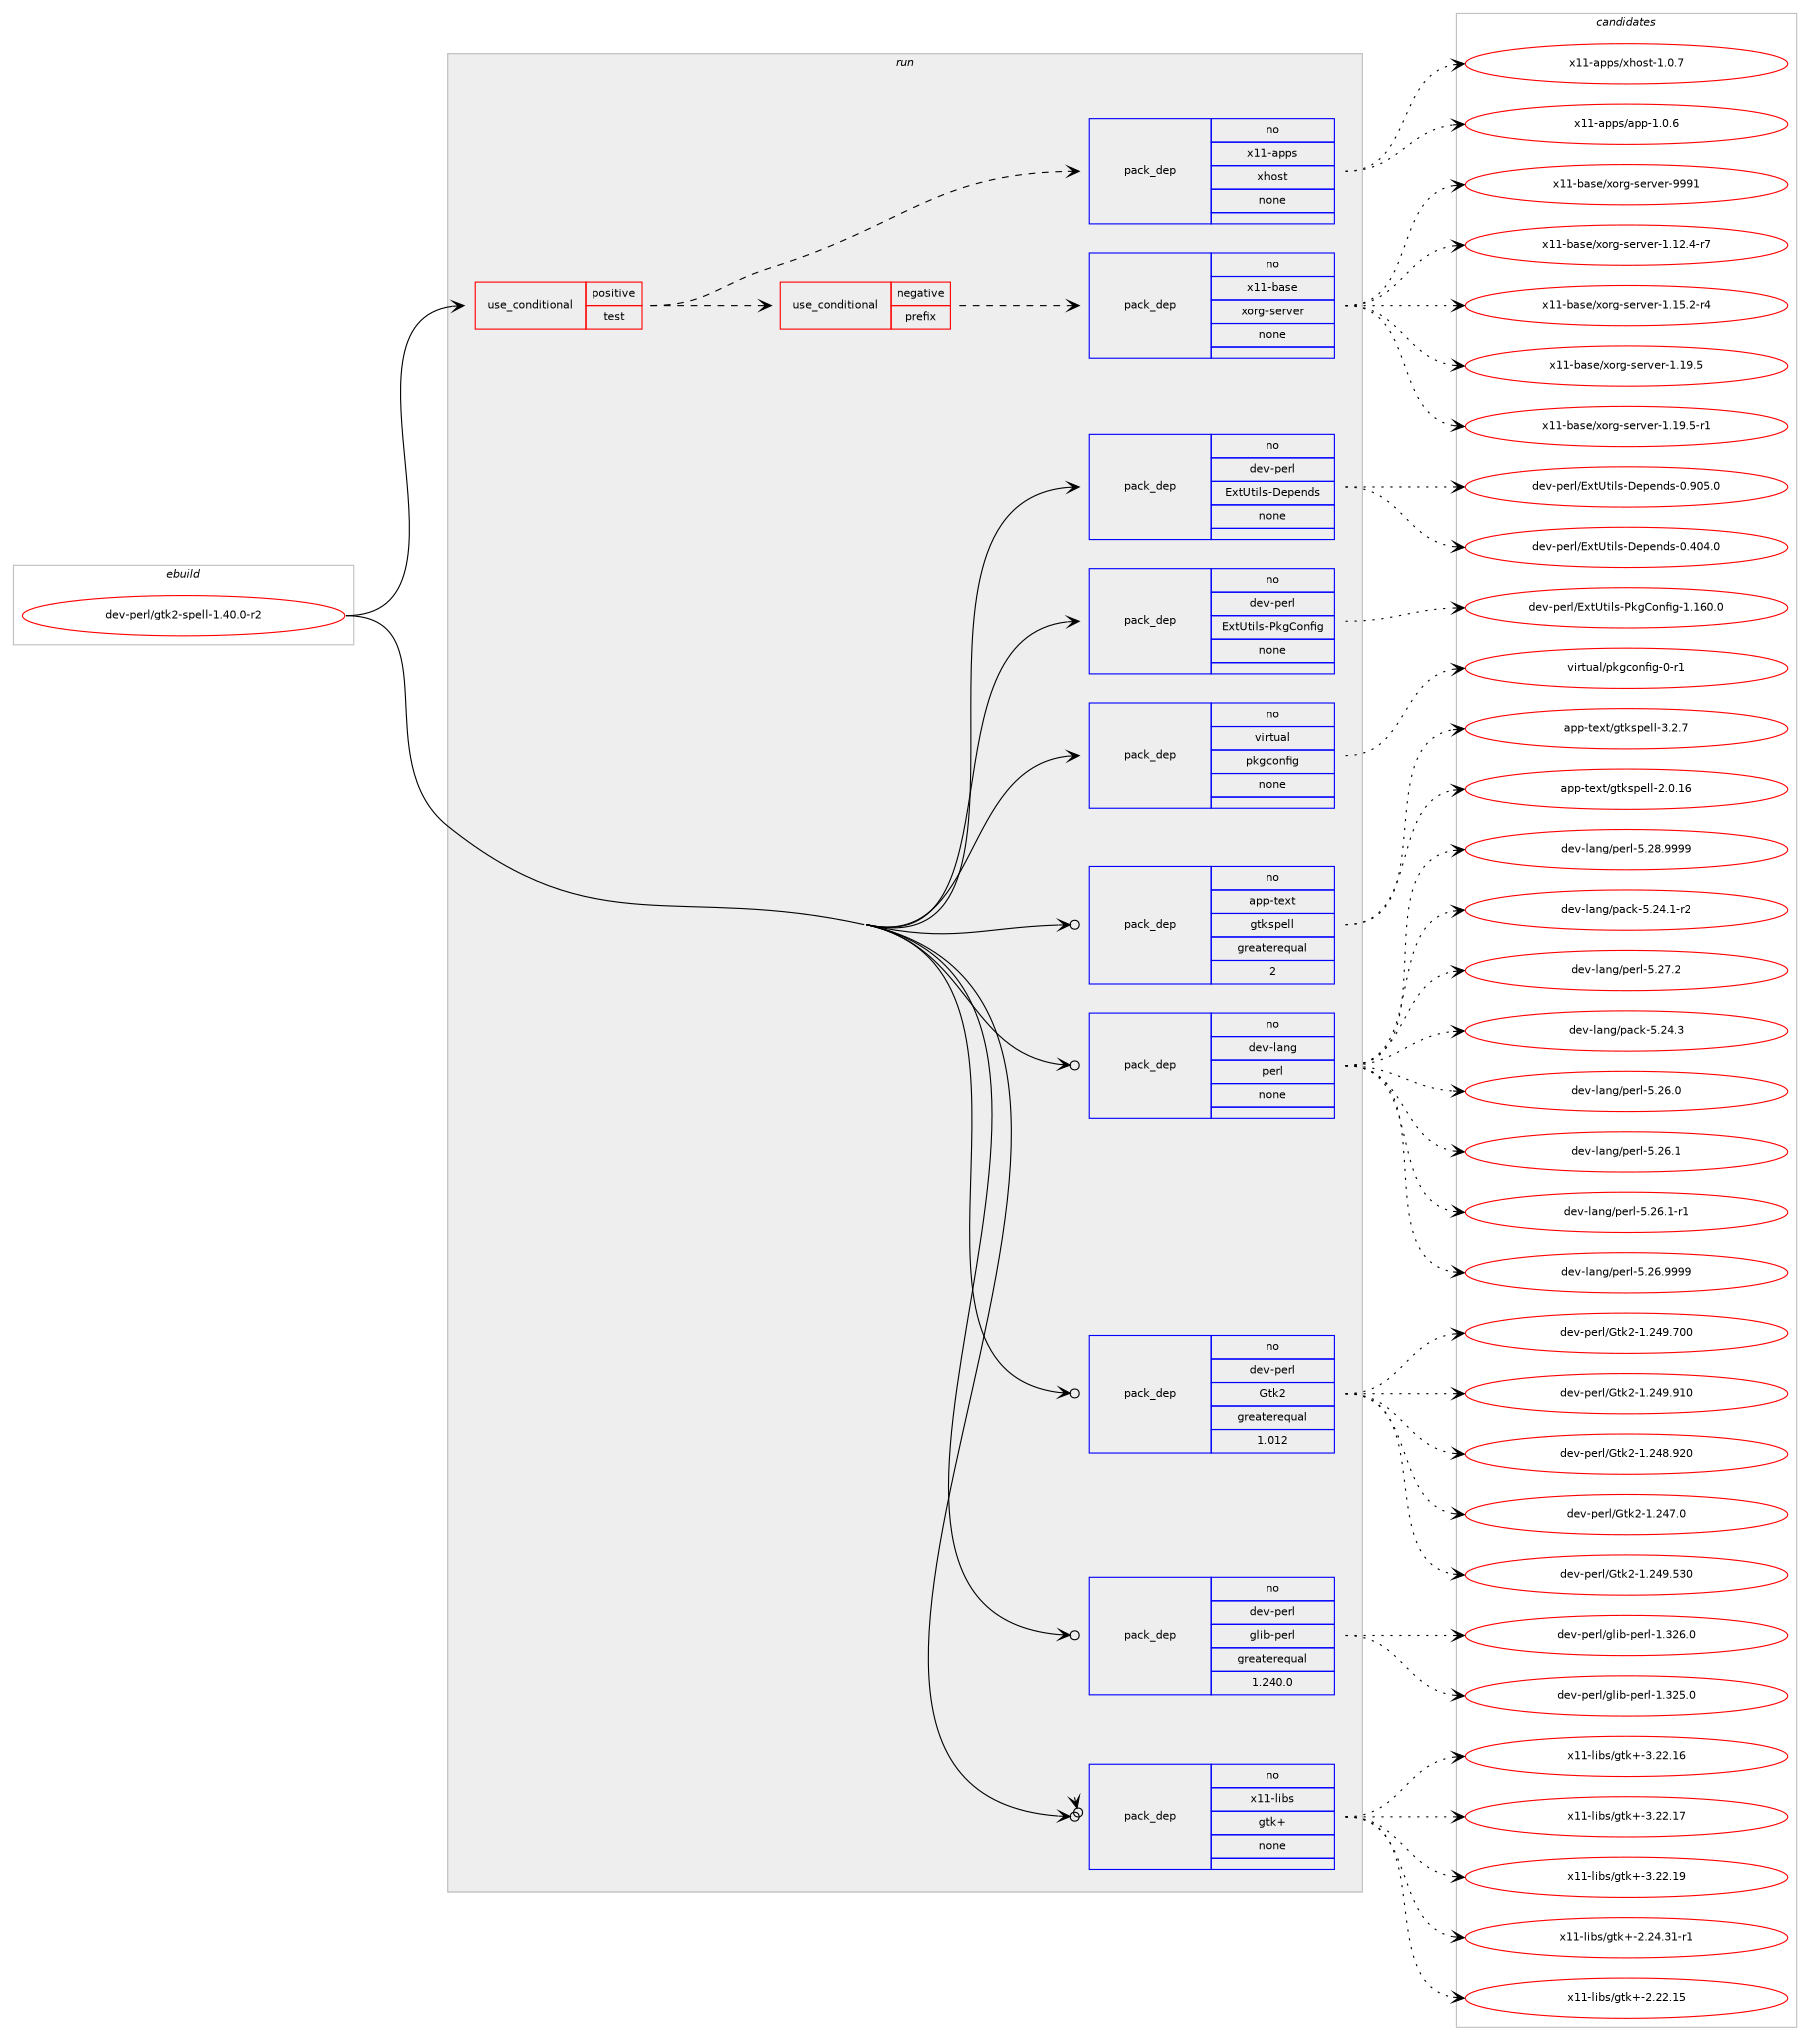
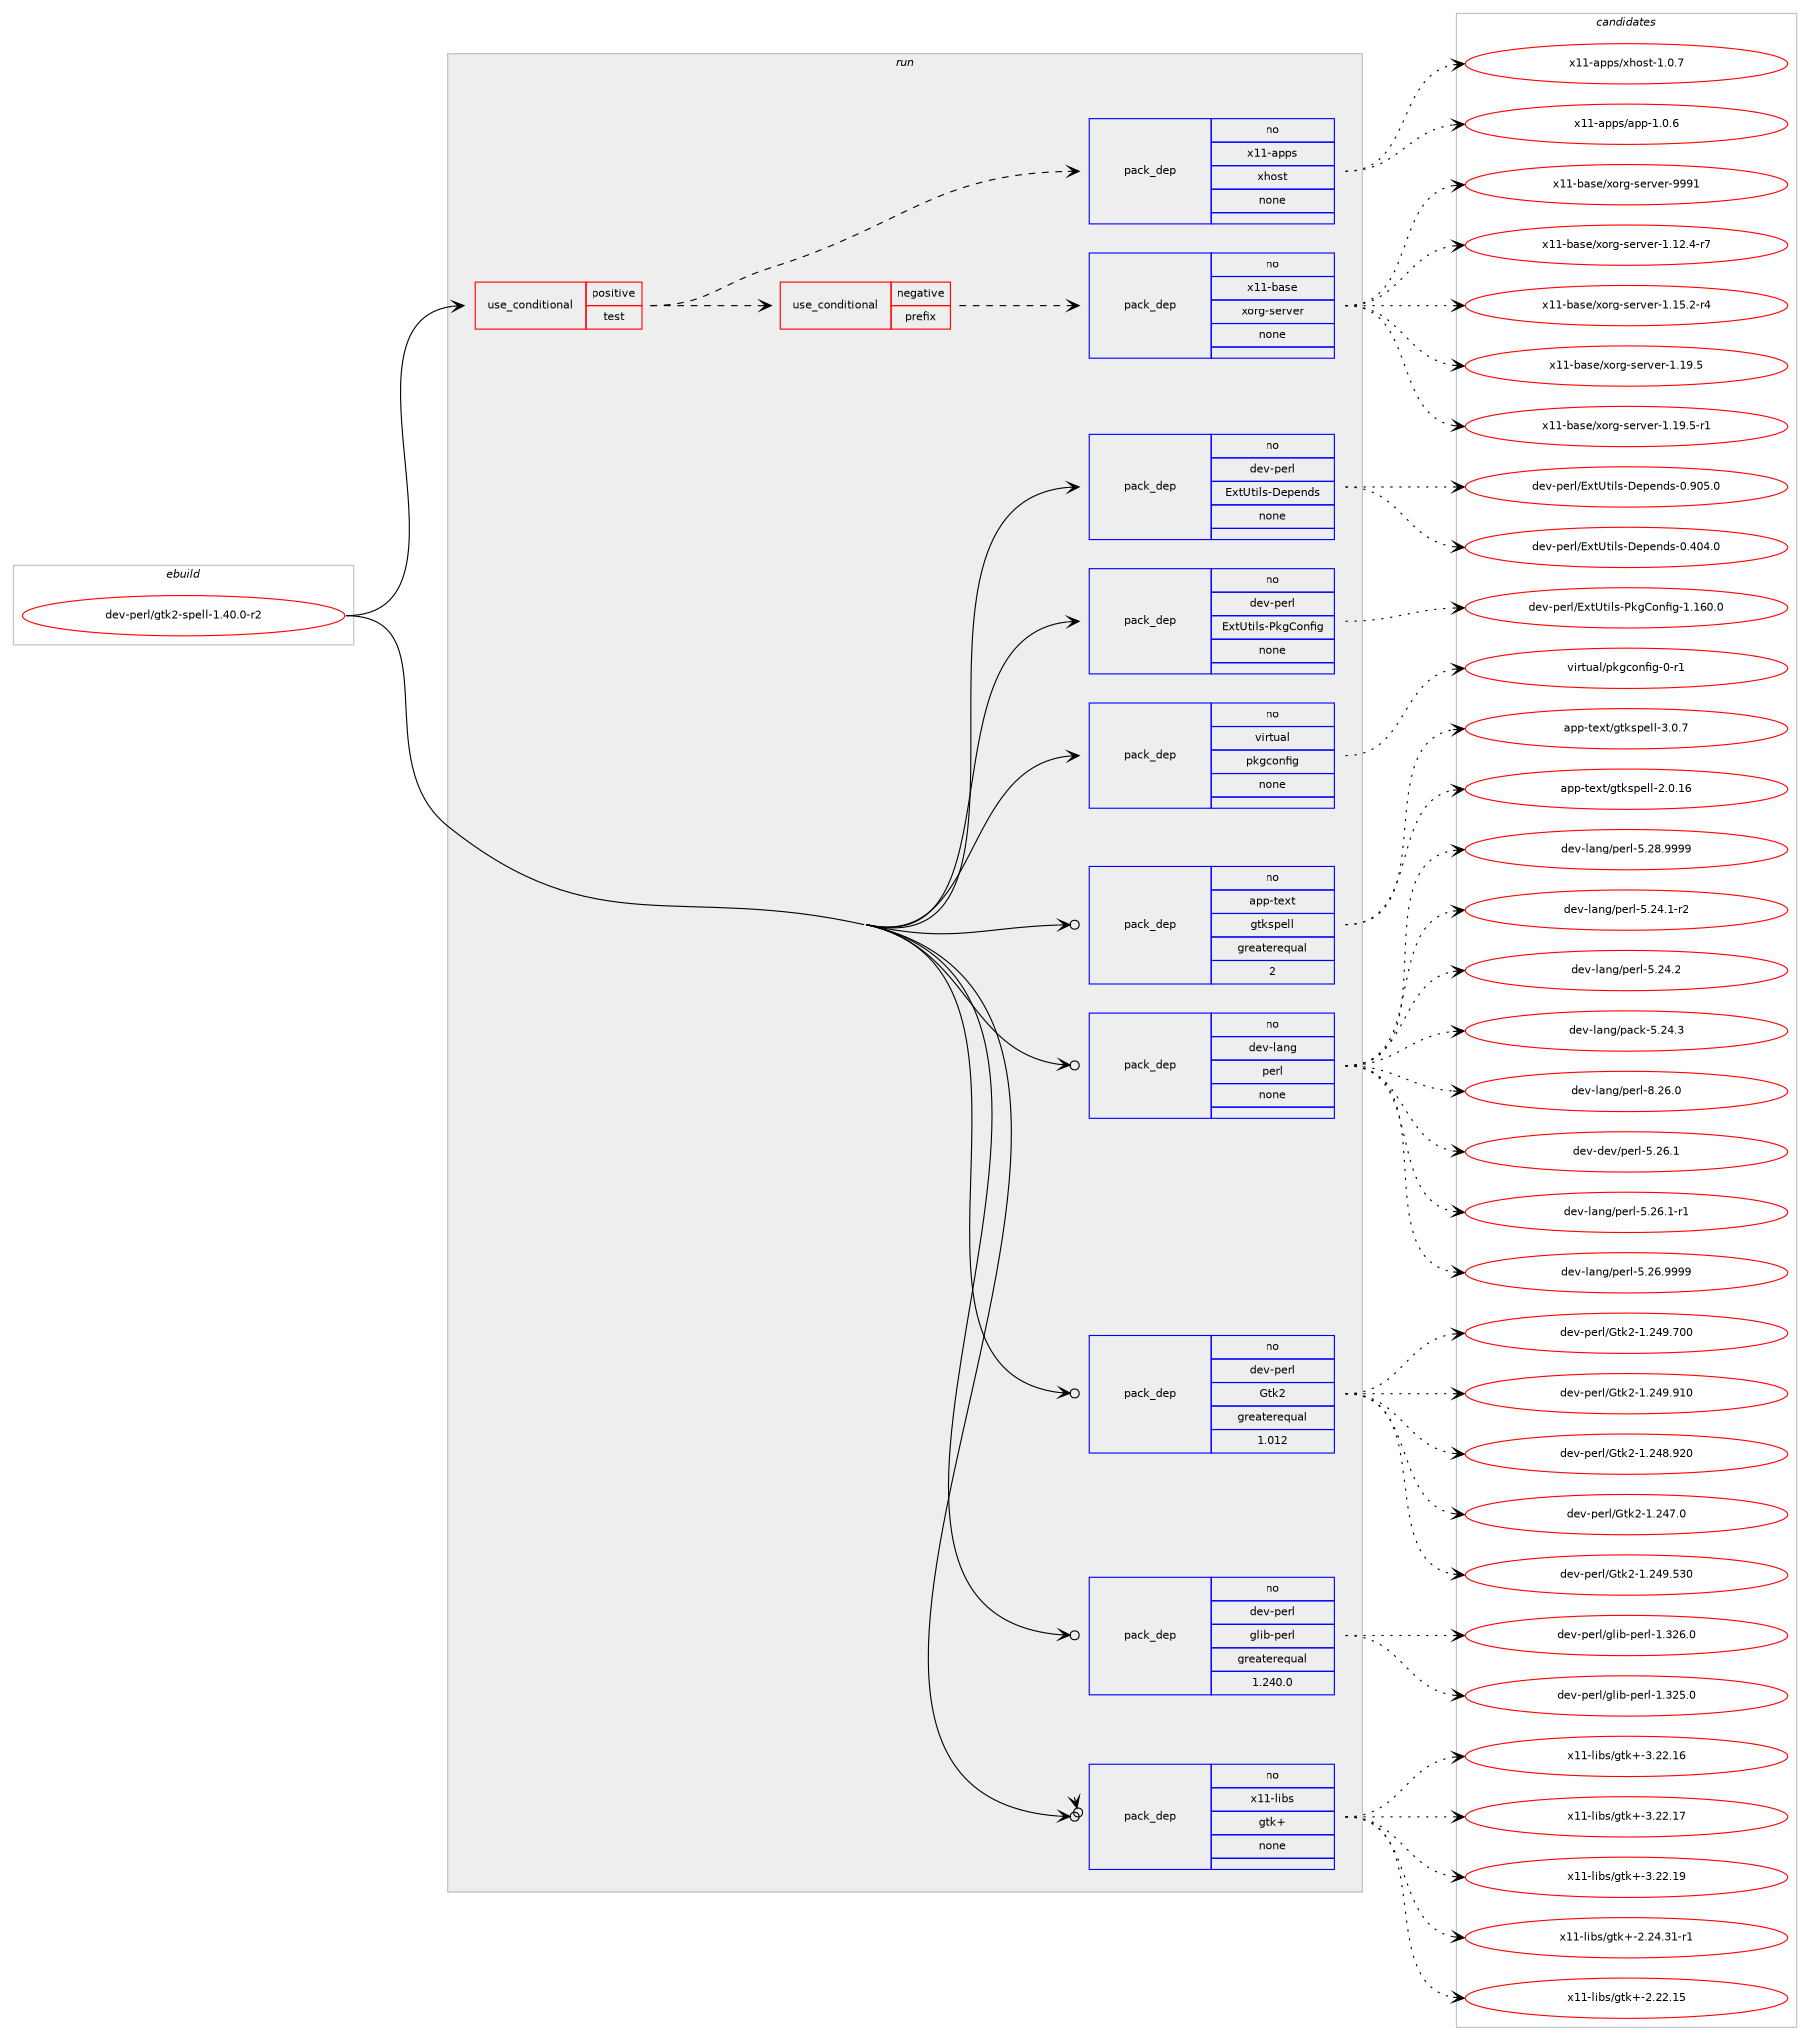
(1627, 729) -> (1627, 729)
(1627, 910) -> (1627, 910)
(1627, 971) -> (1627, 971)
(1627, 1091) -> (1627, 1091)
(1627, 1152) -> (1627, 1152)
